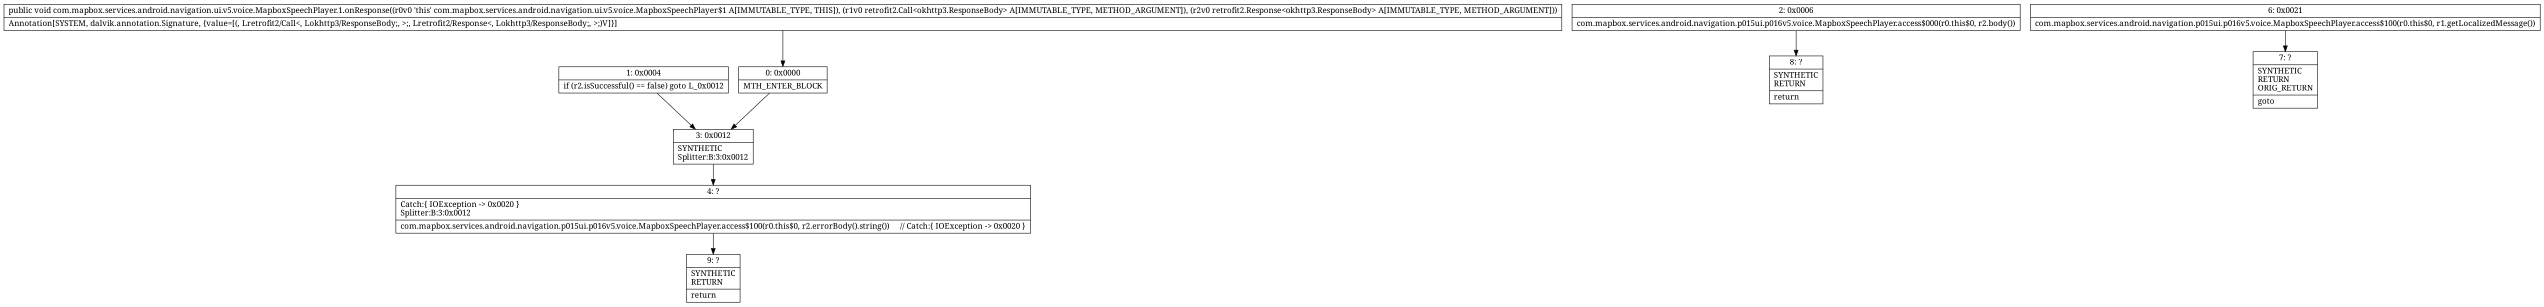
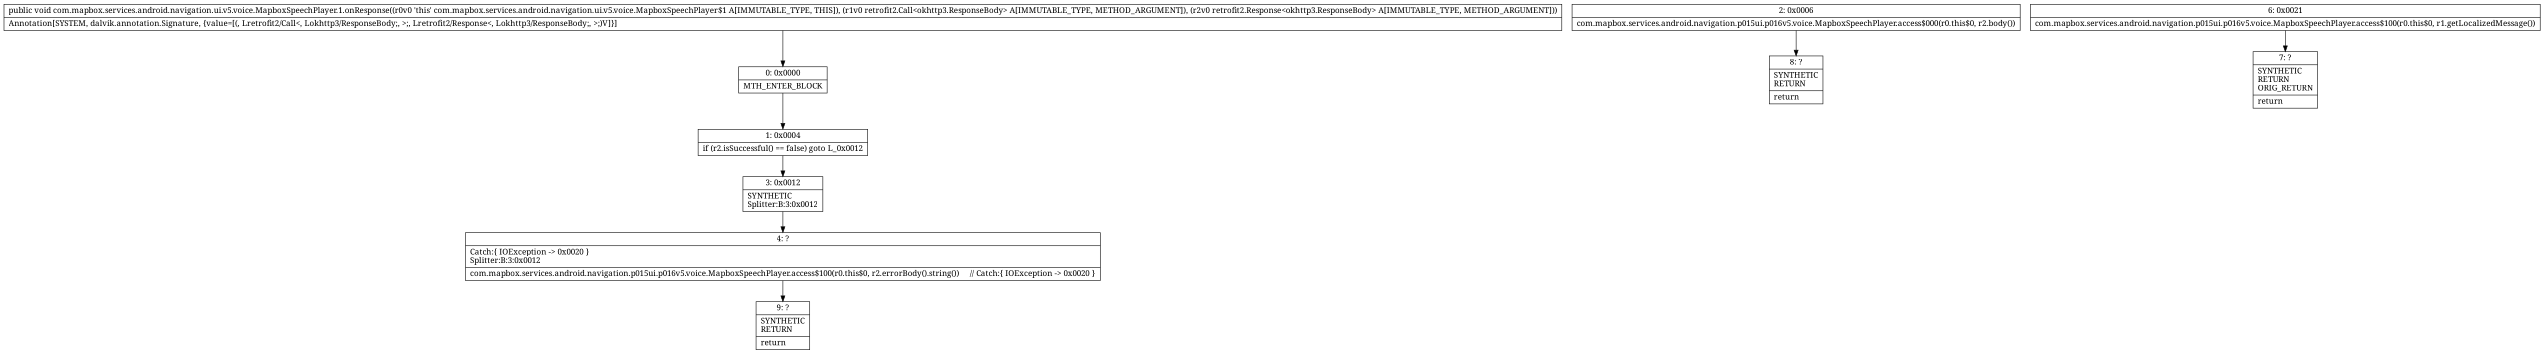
(2266, 101) -> (2270, 101)
(752, 109) -> (783, 108)
